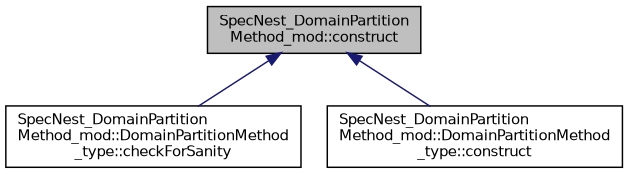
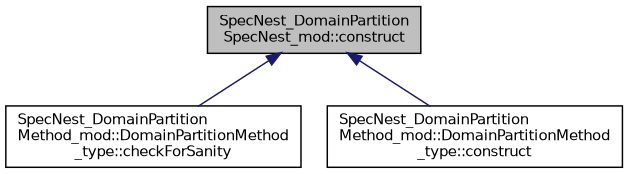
(314, 30) -> (314, 30)
